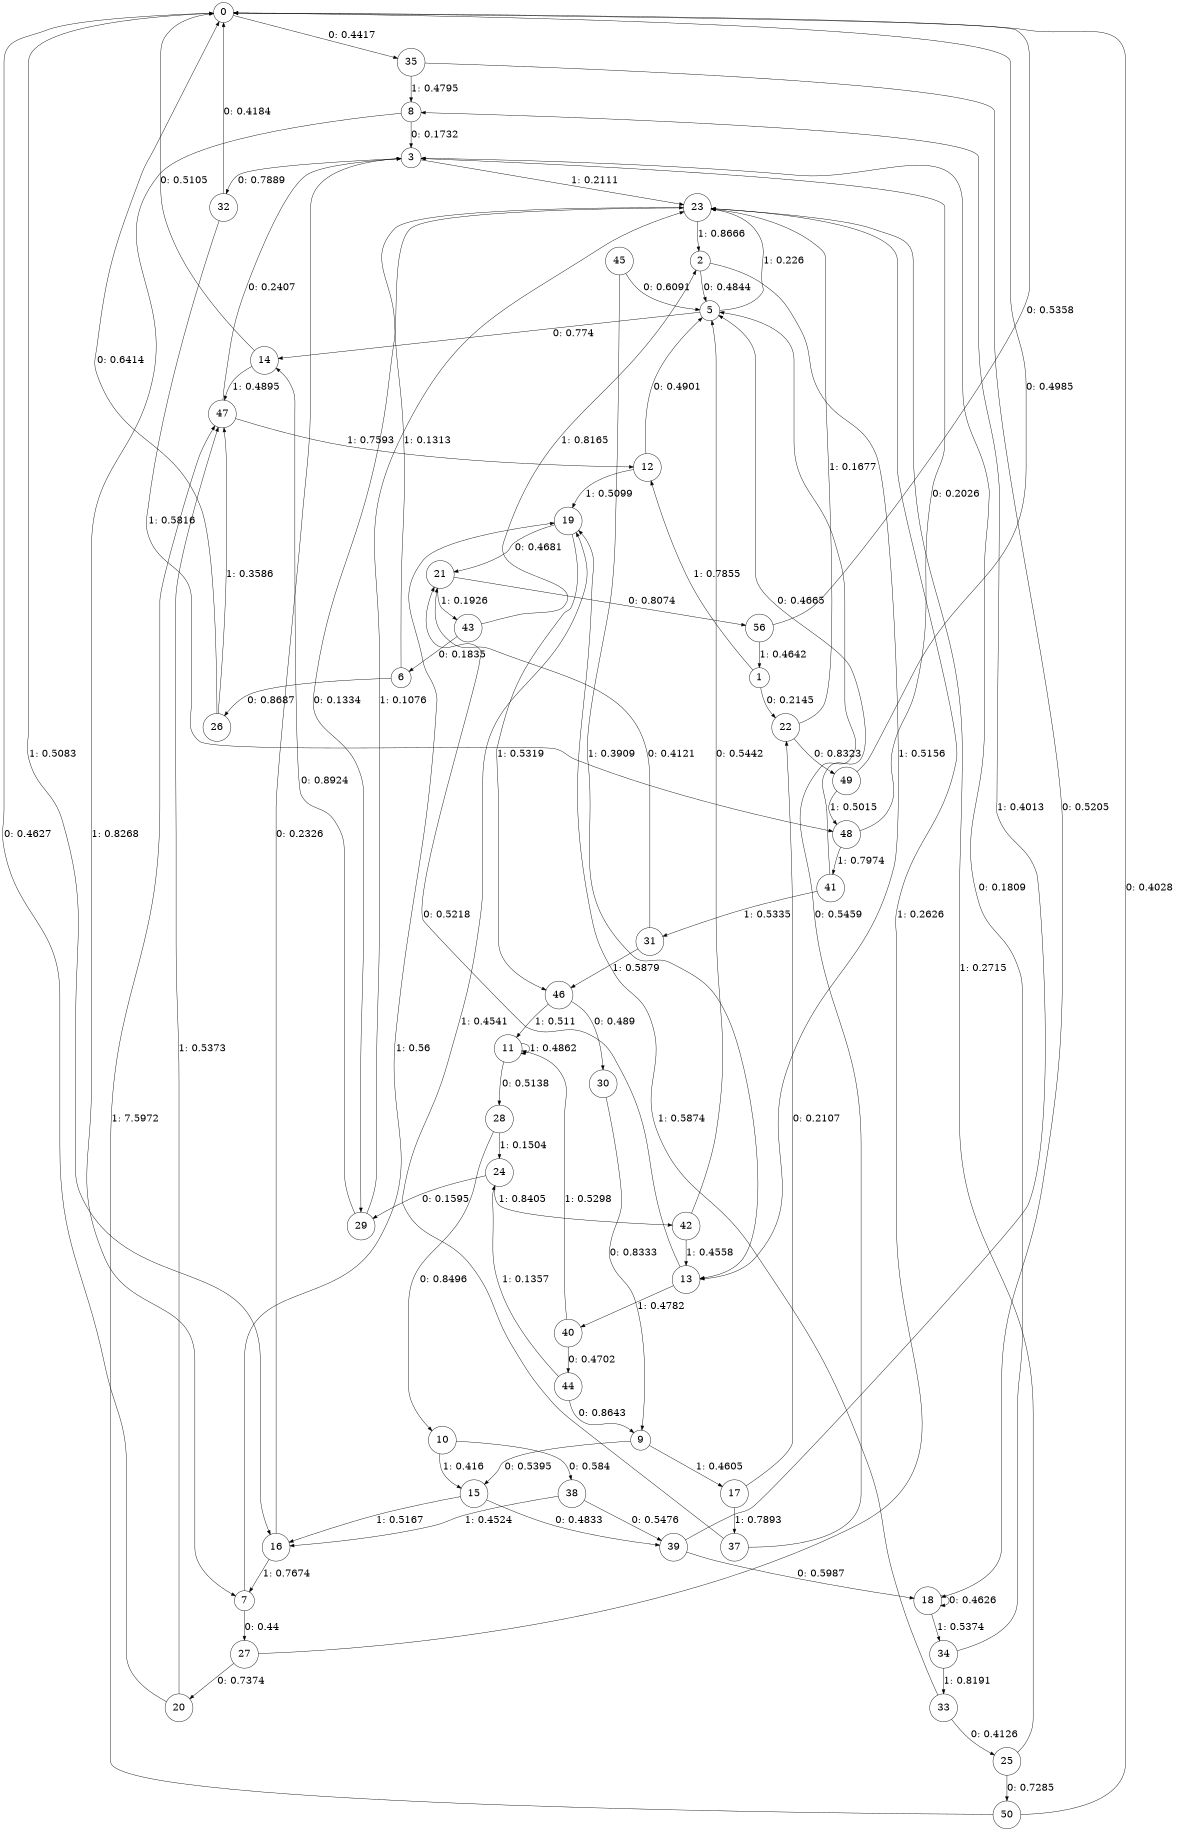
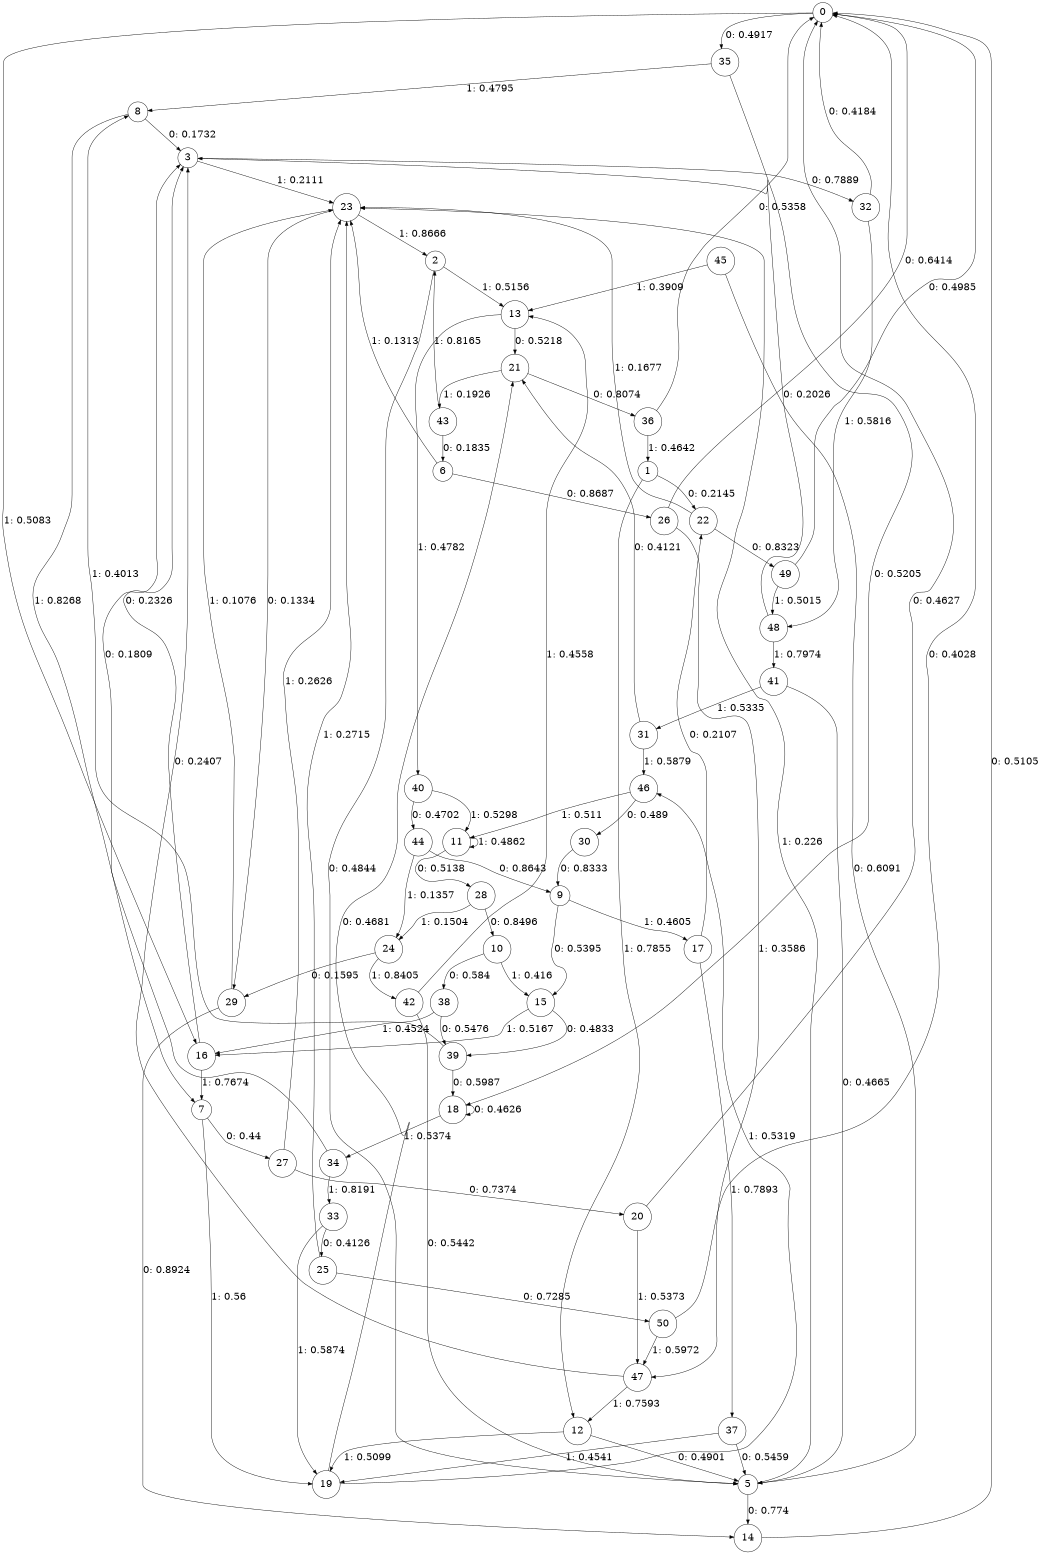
(357, 35) -> (754, 35)
(235, 378) -> none
(759, 628) -> (648, 422)
(140, 1119) -> (680, 1351)
